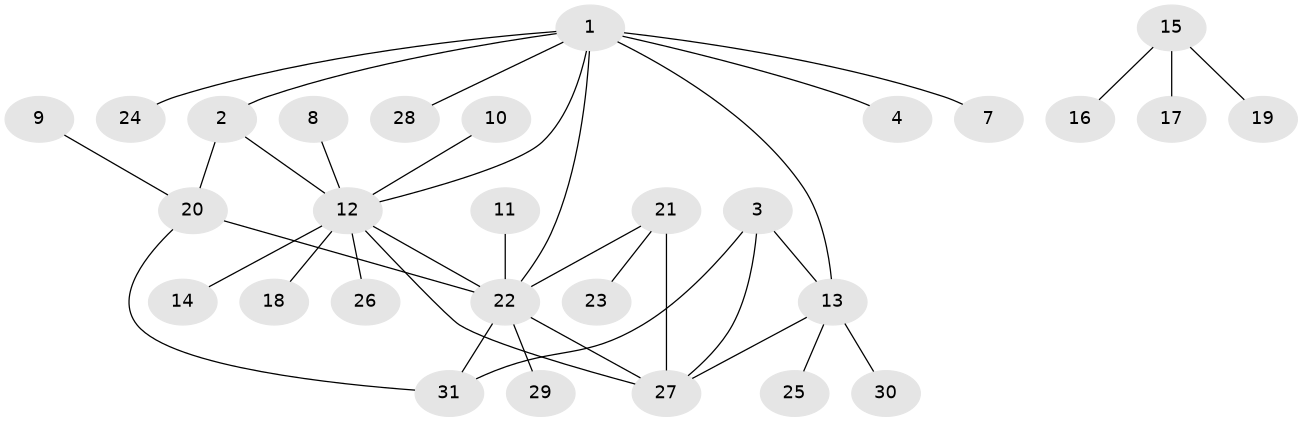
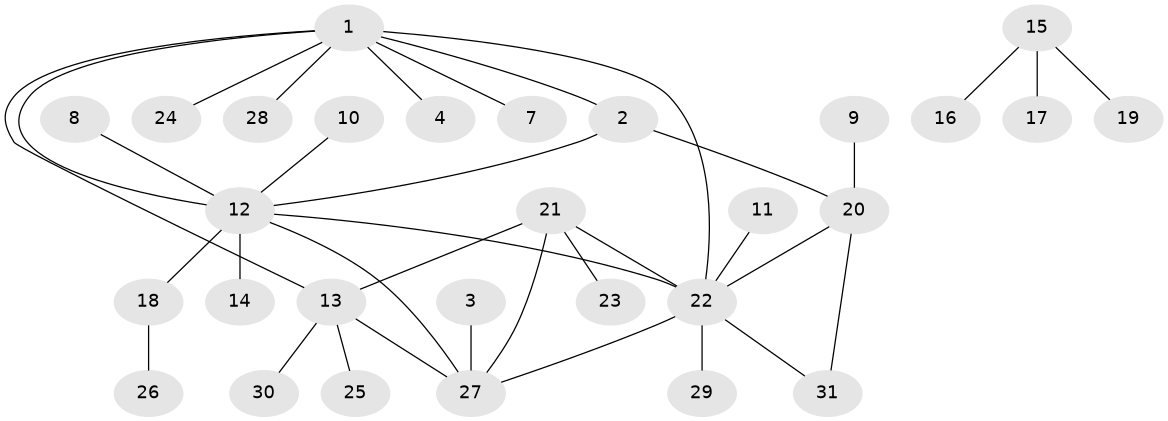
(355, 249) -> (149, 348)
(795, 256) -> (441, 256)
(626, 334) -> none
